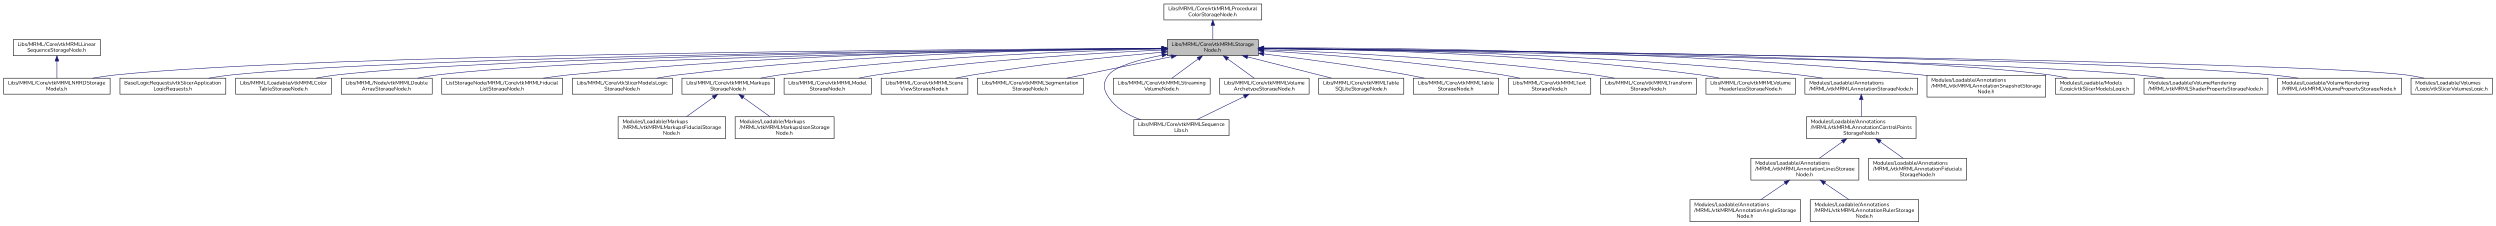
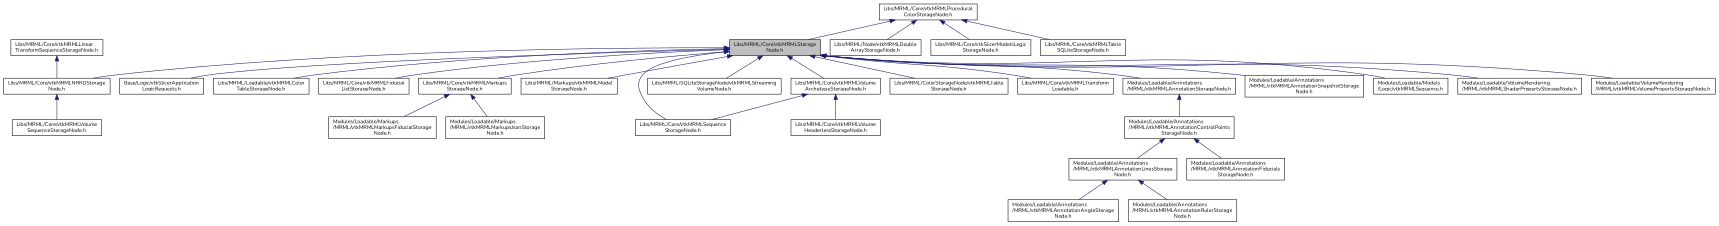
(57, 48) -> (57, 48)
(871, 58) -> (957, 31)
(1538, 59) -> (836, 110)
(640, 62) -> (900, 31)
(1290, 68) -> (1008, 30)
(57, 86) -> (57, 86)
(173, 86) -> (162, 86)
(502, 86) -> (364, 86)
(828, 86) -> (569, 86)
(925, 86) -> none
(1030, 86) -> none
(1162, 86) -> (714, 86)
(1456, 86) -> (949, 86)
(1550, 86) -> none
(1648, 86) -> (1065, 86)
(2095, 86) -> (1411, 86)
(2452, 86) -> none
none -> (57, 128)
(1181, 128) -> (683, 128)
